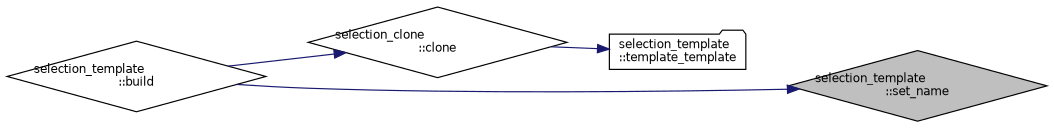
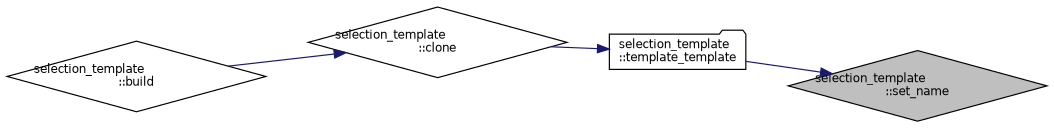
(438, 42) -> (438, 42)
(512, 92) -> (783, 67)
